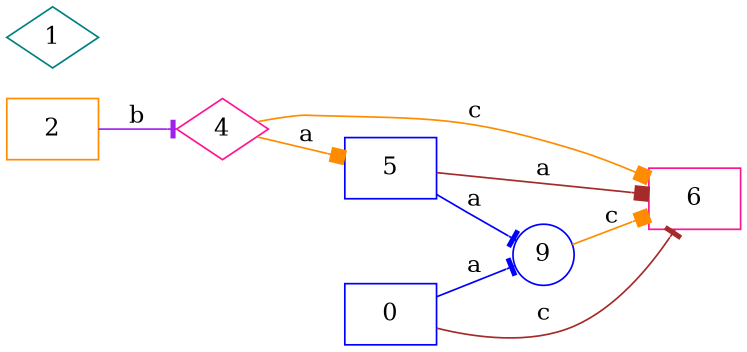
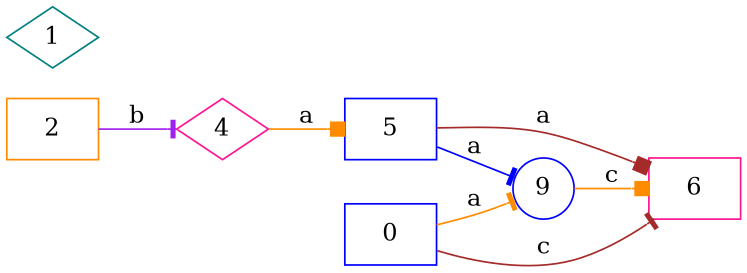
(448, 121) -> none
(472, 283) -> (472, 216)
